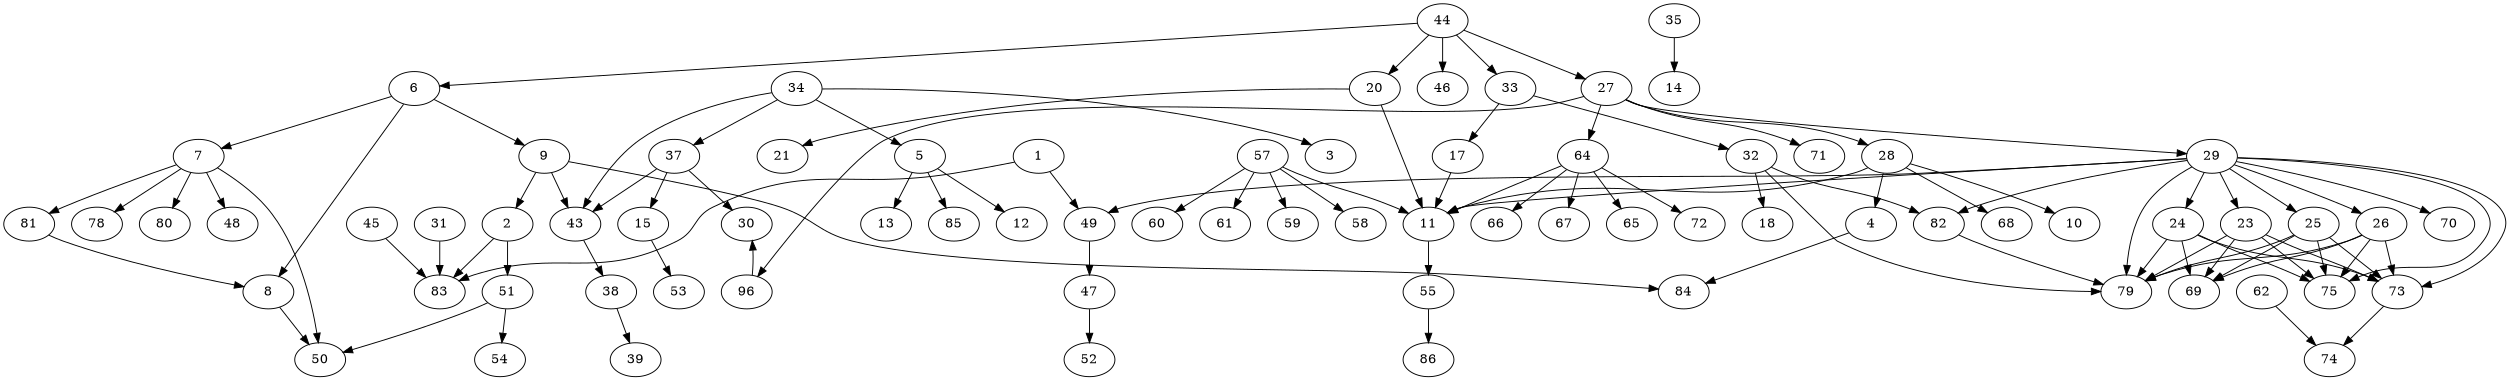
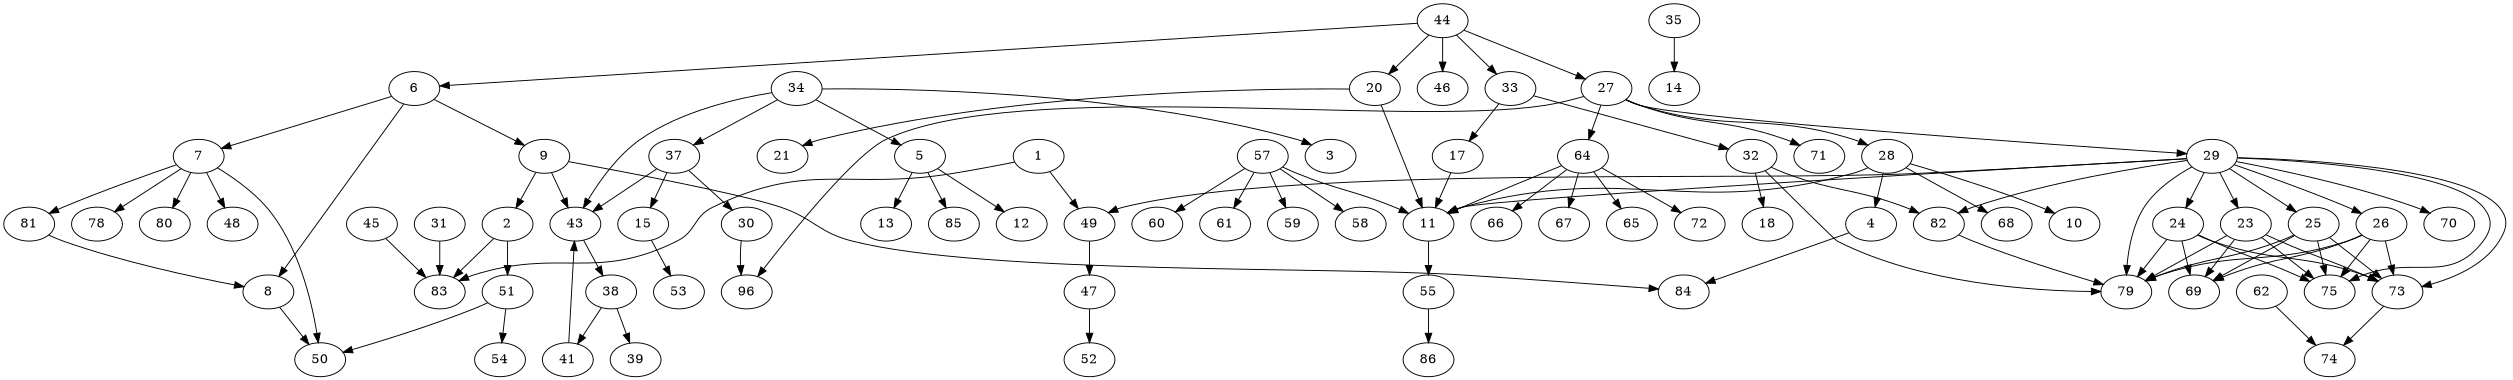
(753, 263) -> (740, 253)
none -> (568, 360)
